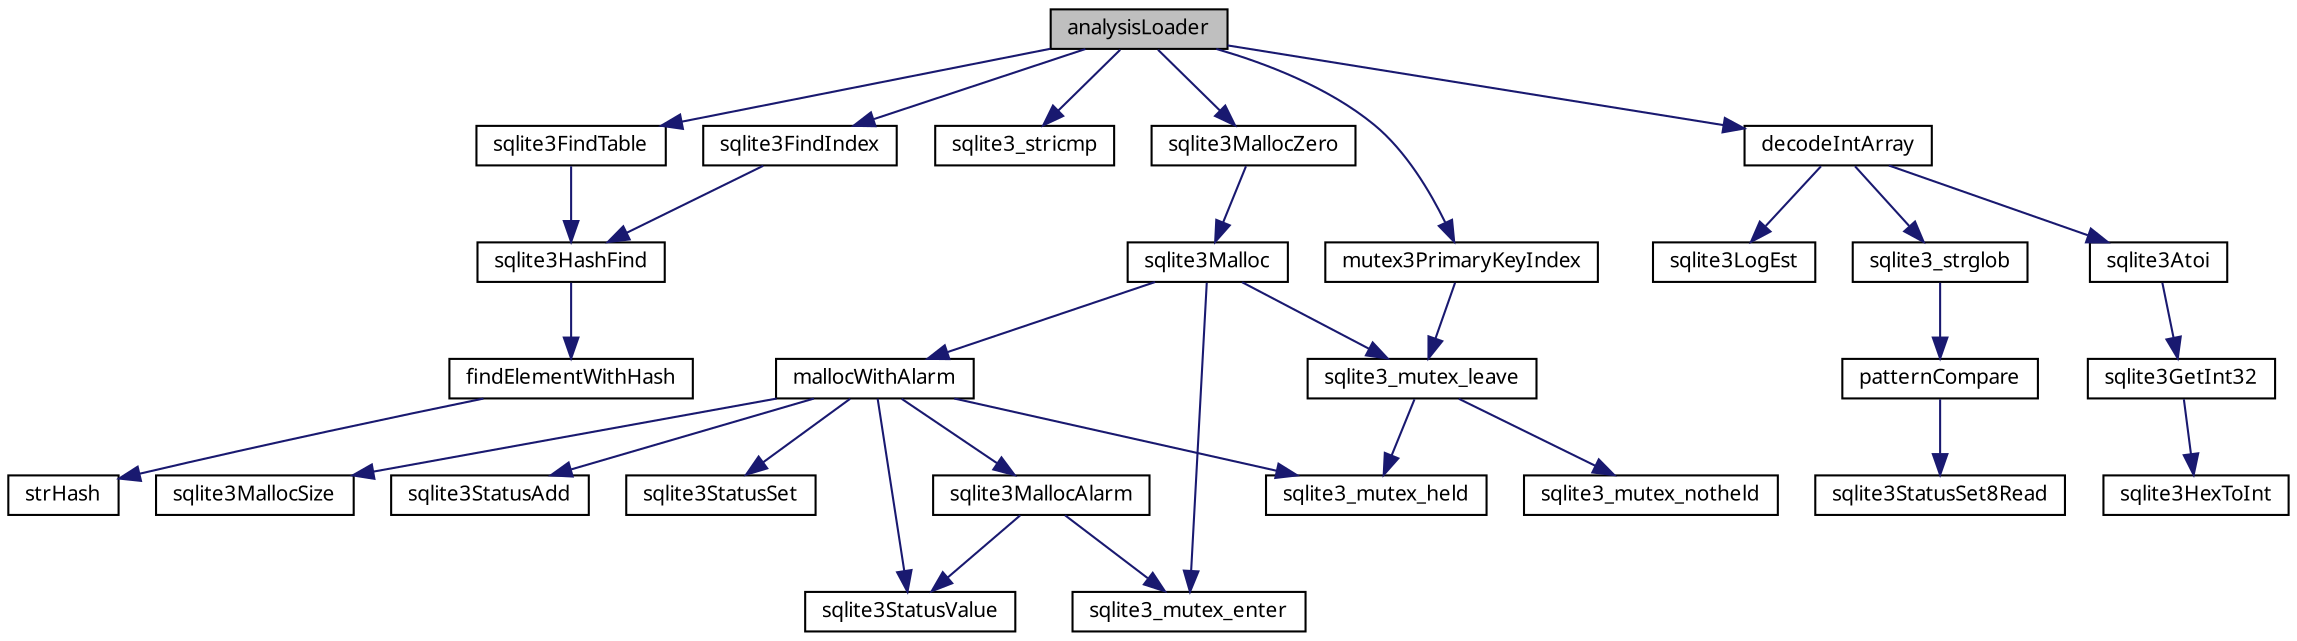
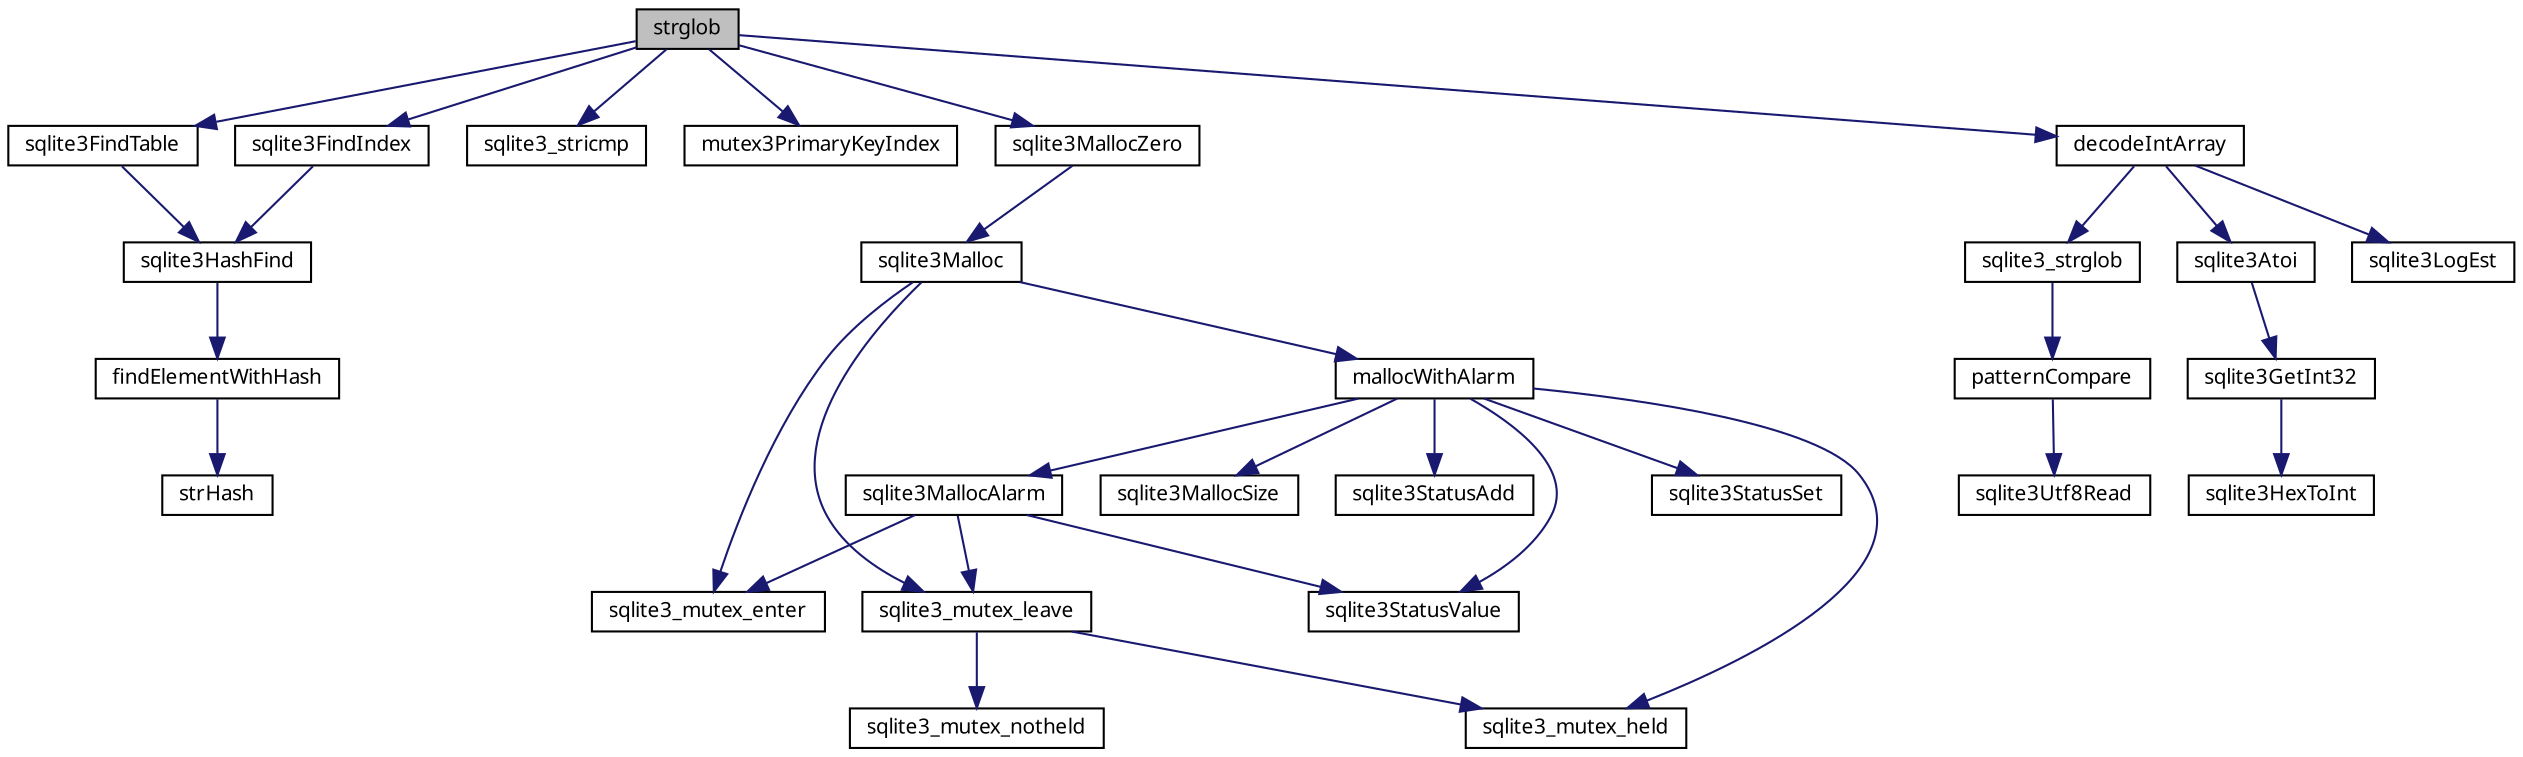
(1139, 29) -> (688, 29)
(1445, 311) -> (963, 543)
(1940, 495) -> (2055, 495)
